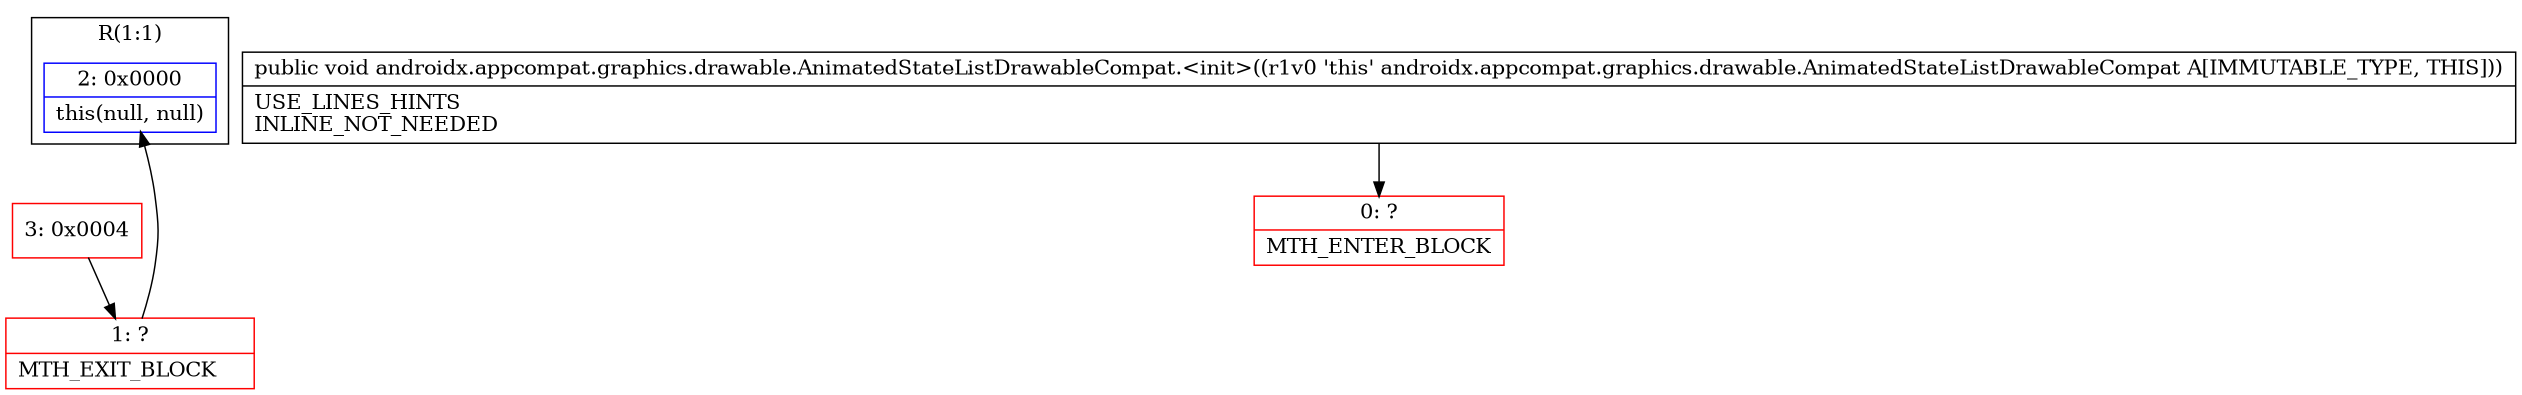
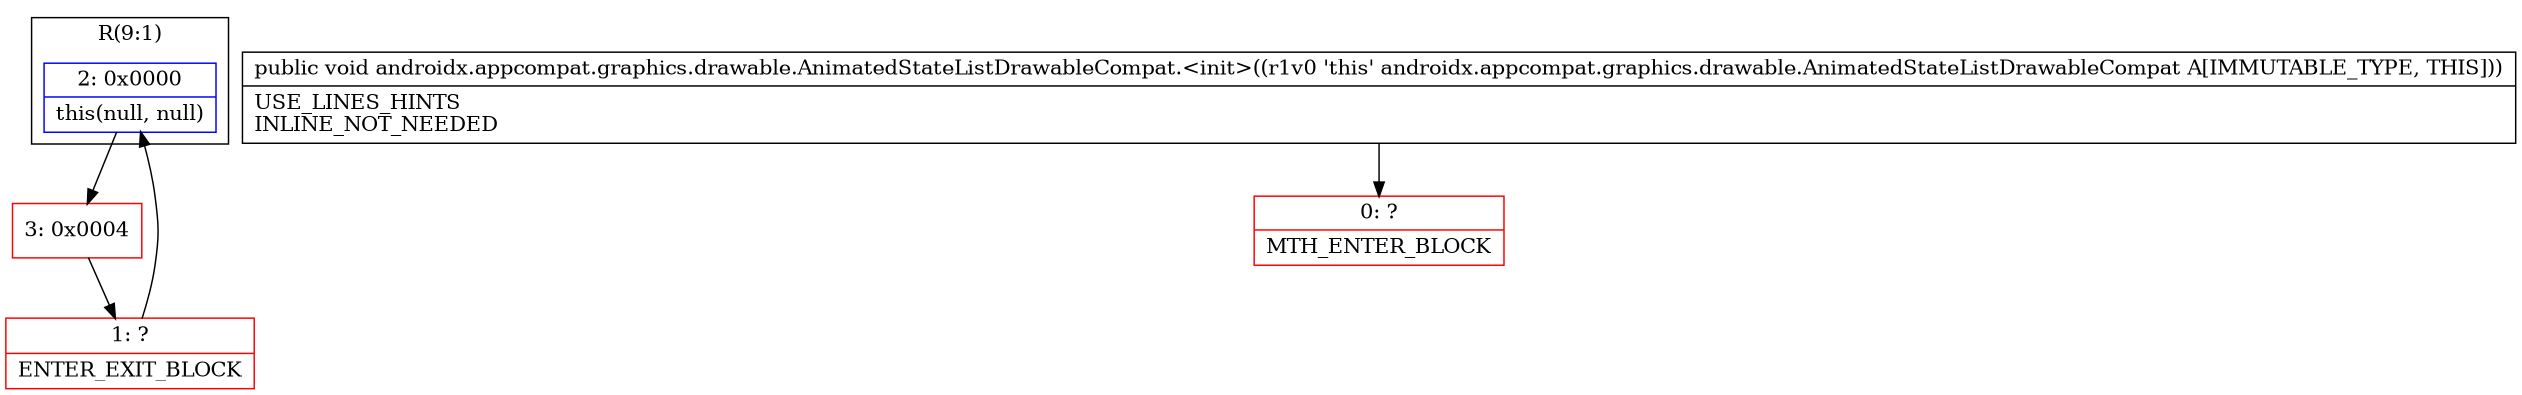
(130, 35) -> (130, 35)
none -> (105, 161)
(118, 370) -> (130, 370)
